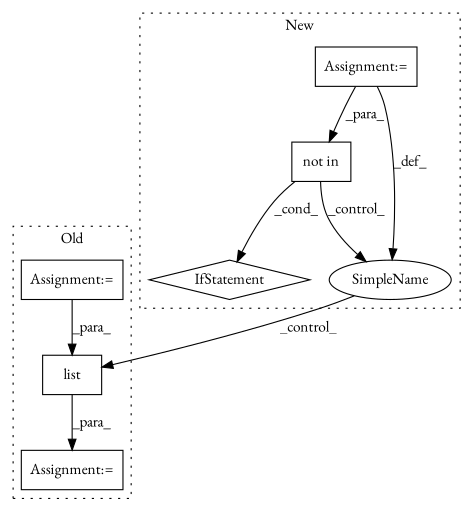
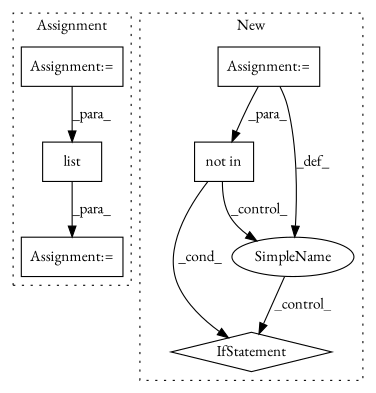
(72, 239) -> (72, 26)
(234, 334) -> (274, 300)
